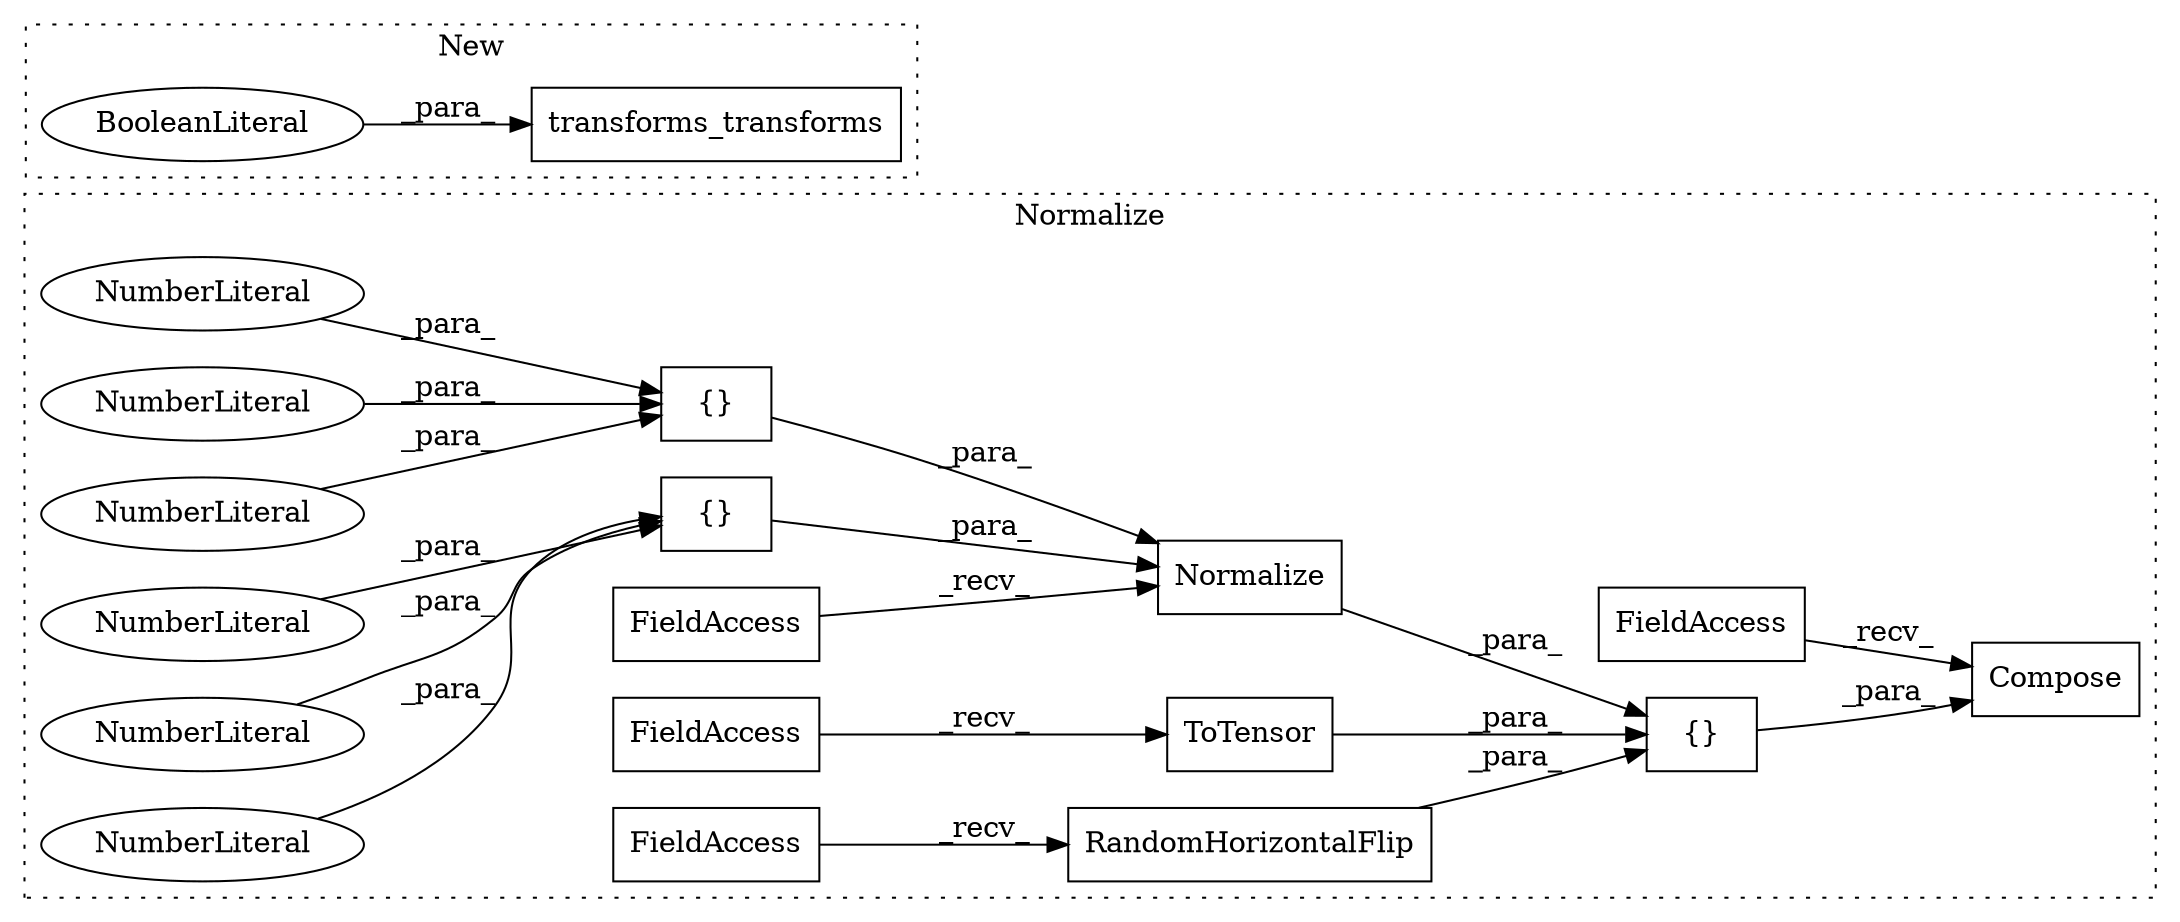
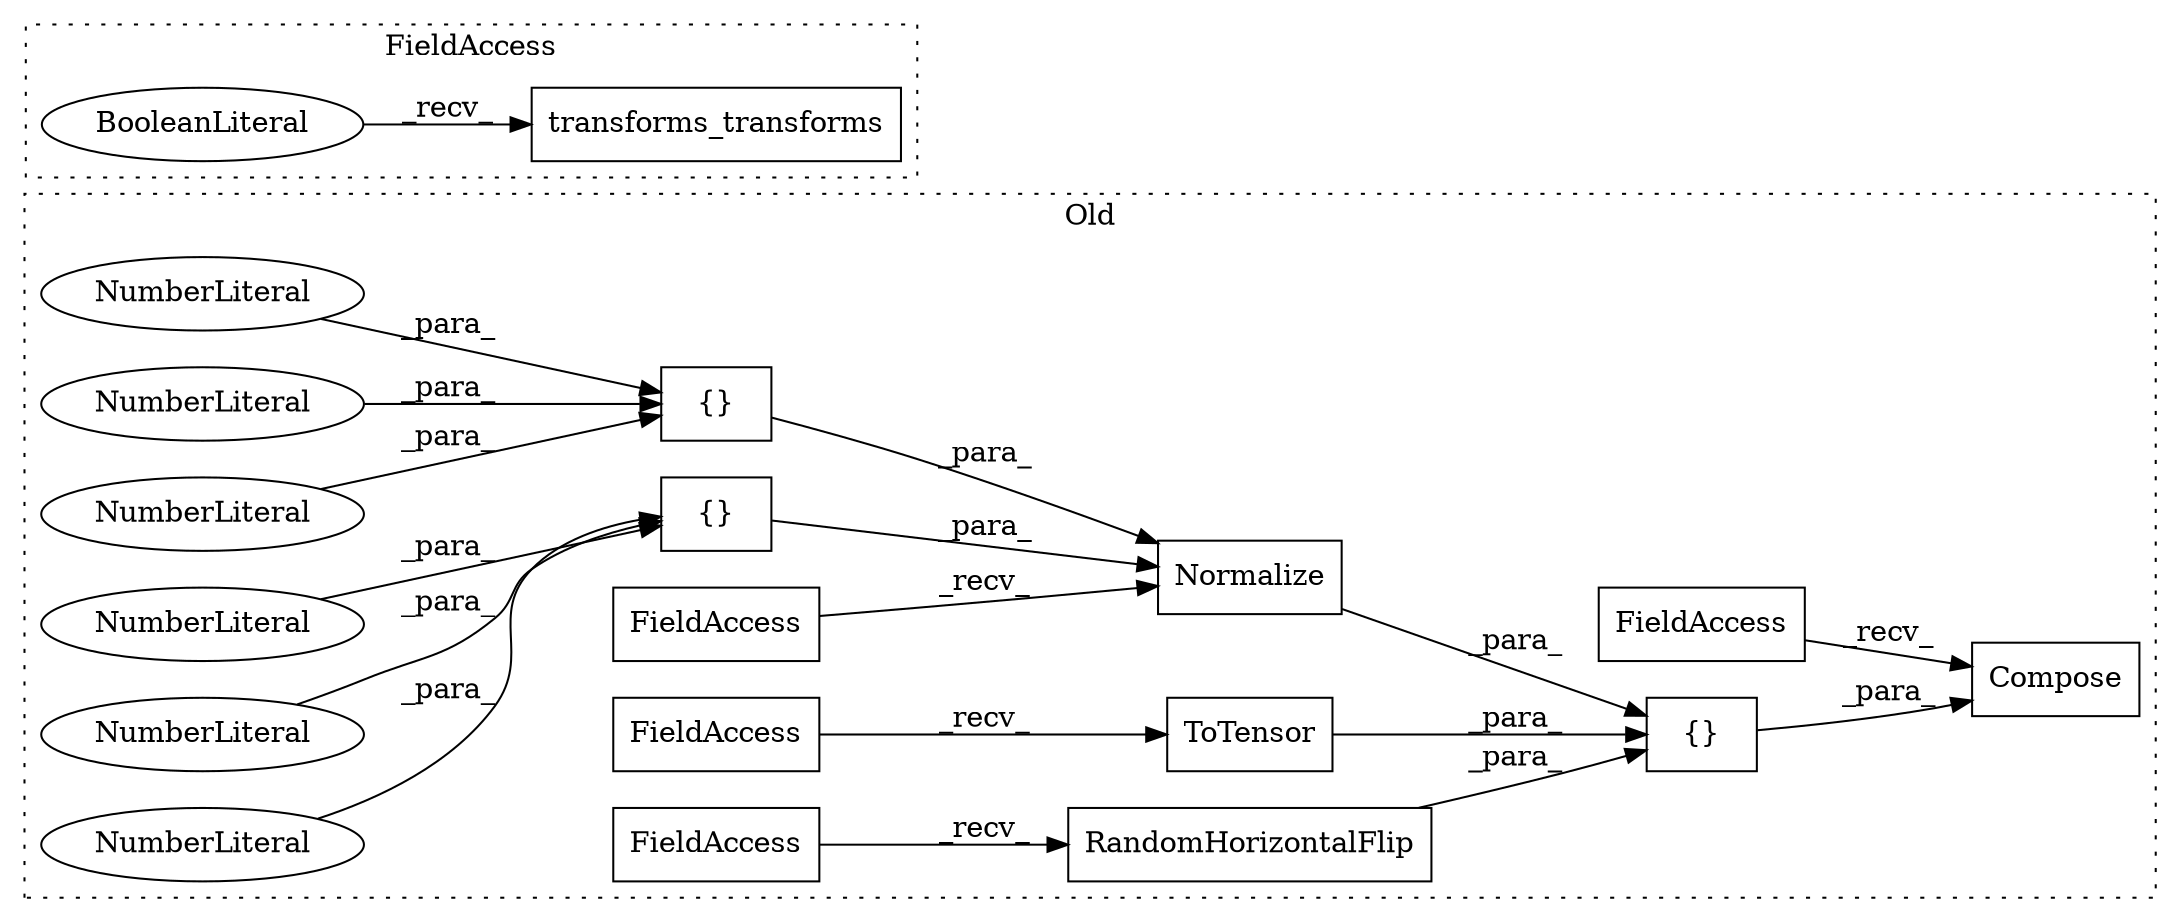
(472, 48) -> (472, 48)
(448, 109) -> (448, 109)
(1090, 217) -> (1090, 217)
